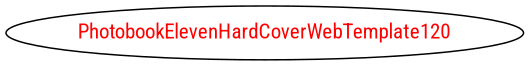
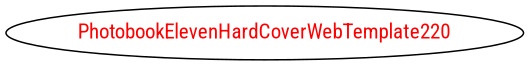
(265, 33) -> (265, 33)
